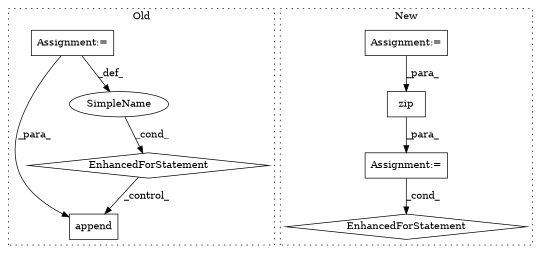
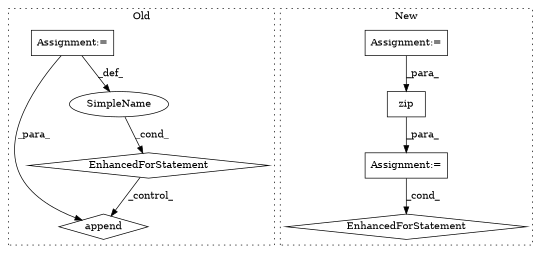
(94, 227) -> (104, 227)
